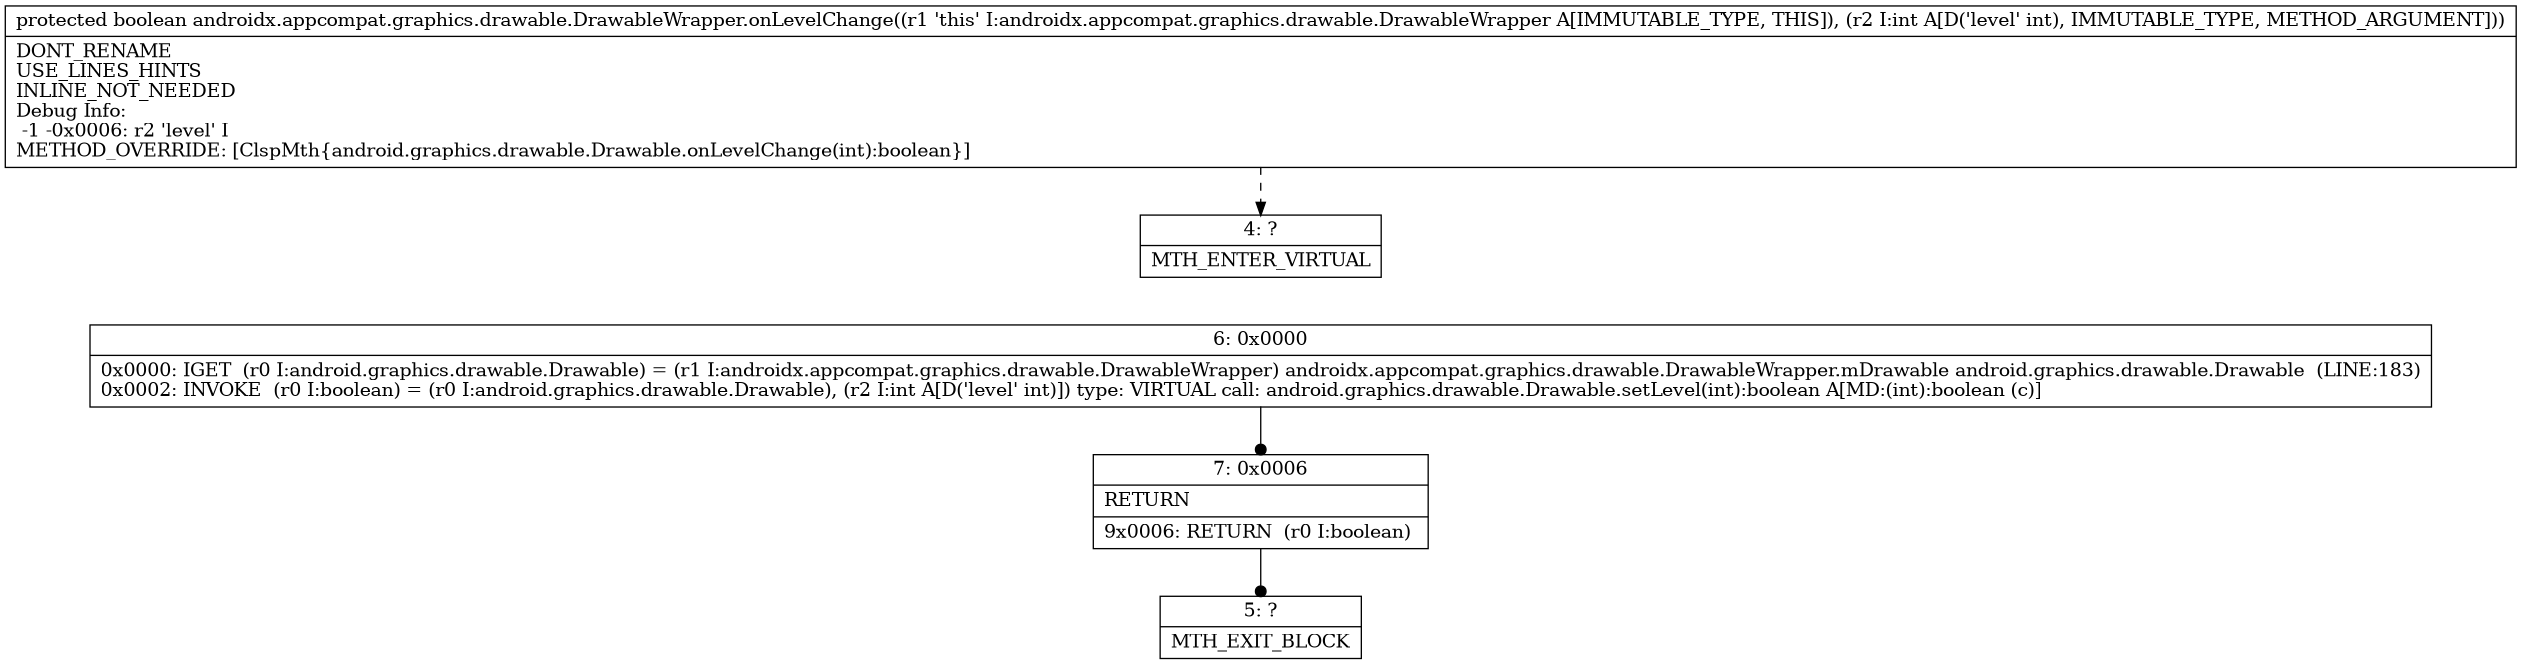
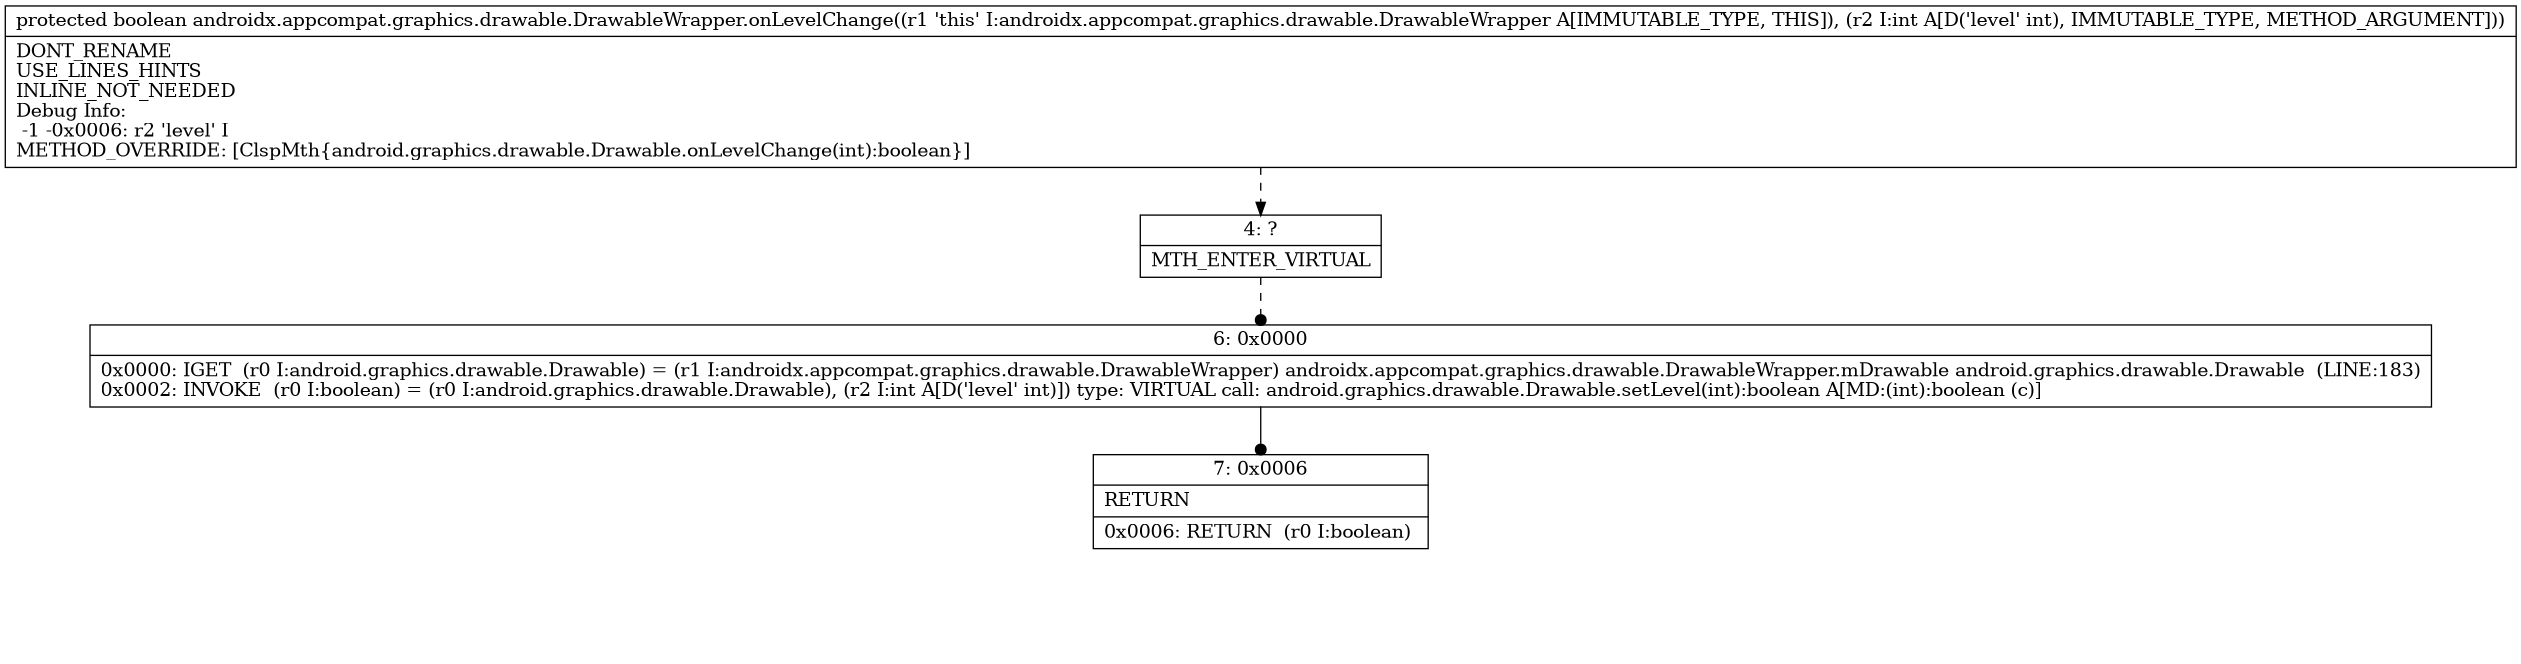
none -> (1261, 296)
(1261, 532) -> (1261, 532)
(1261, 627) -> none
